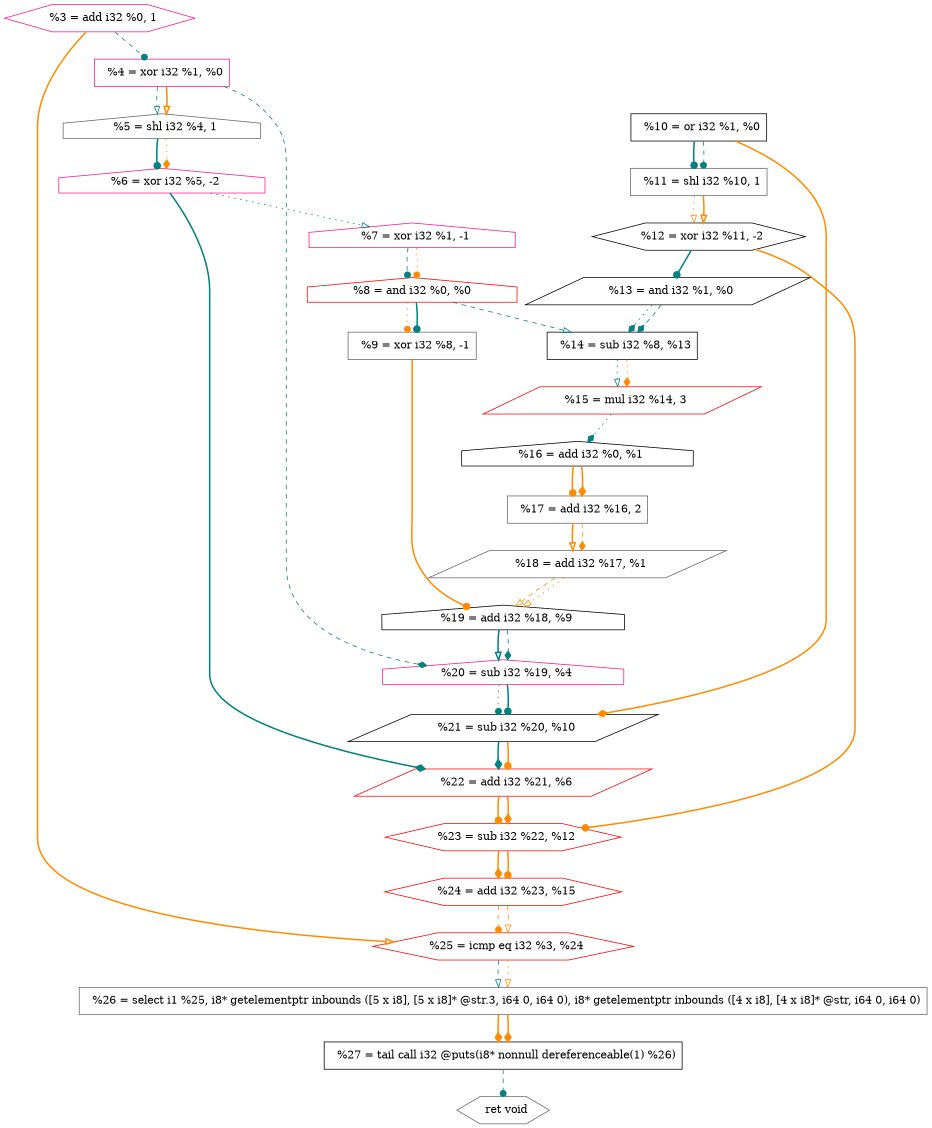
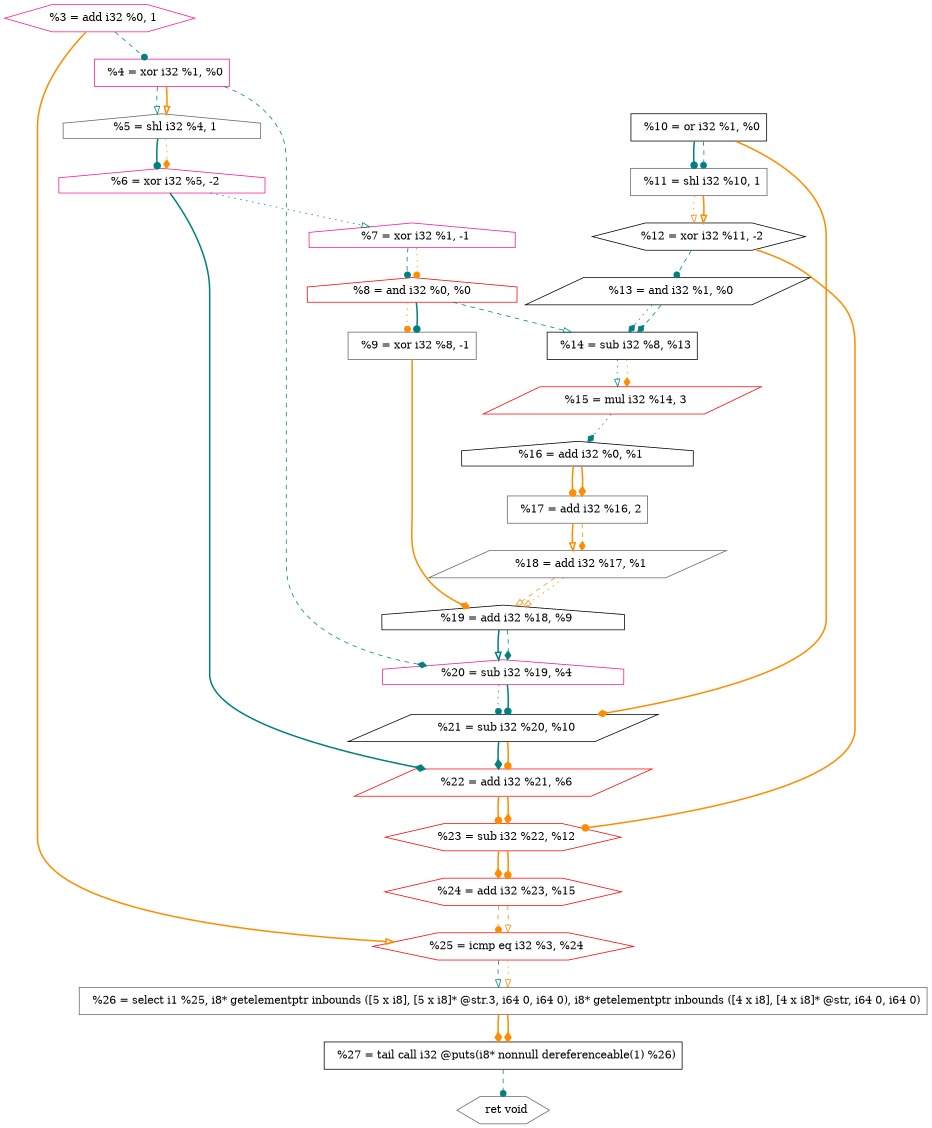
(685, 261) -> (685, 261)
(412, 494) -> (412, 494)
